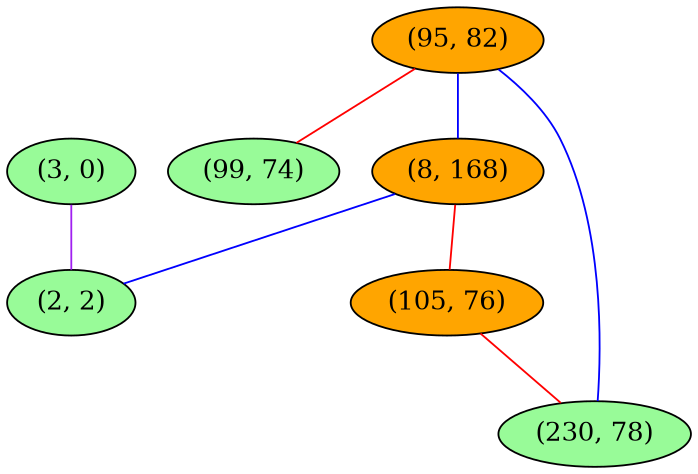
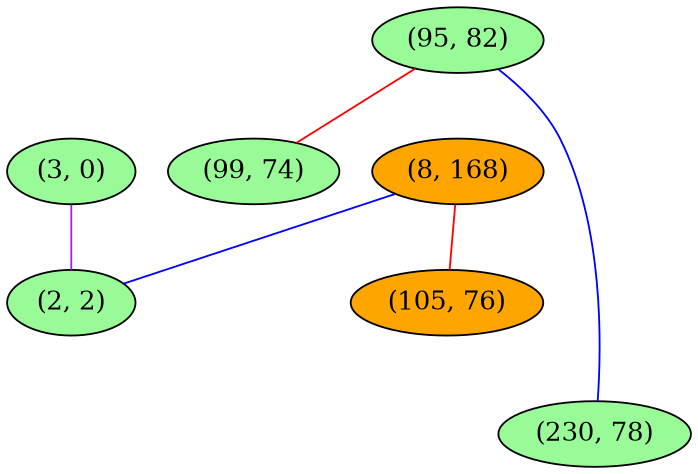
(458, 40) -> (458, 40)
(458, 106) -> none
(521, 368) -> none
